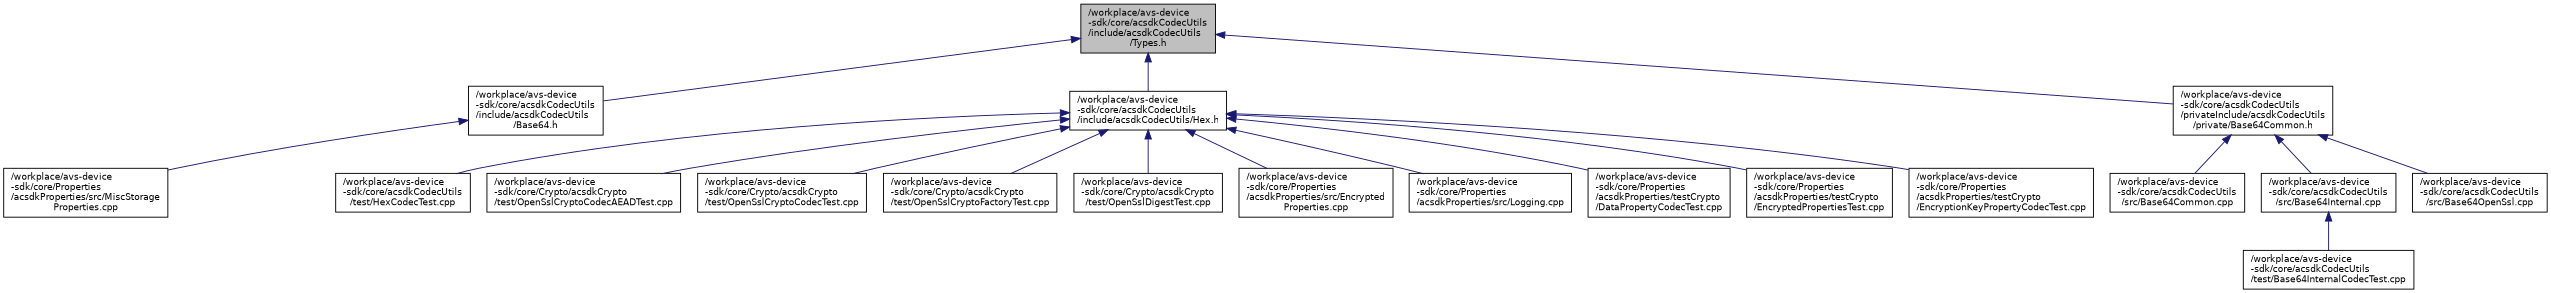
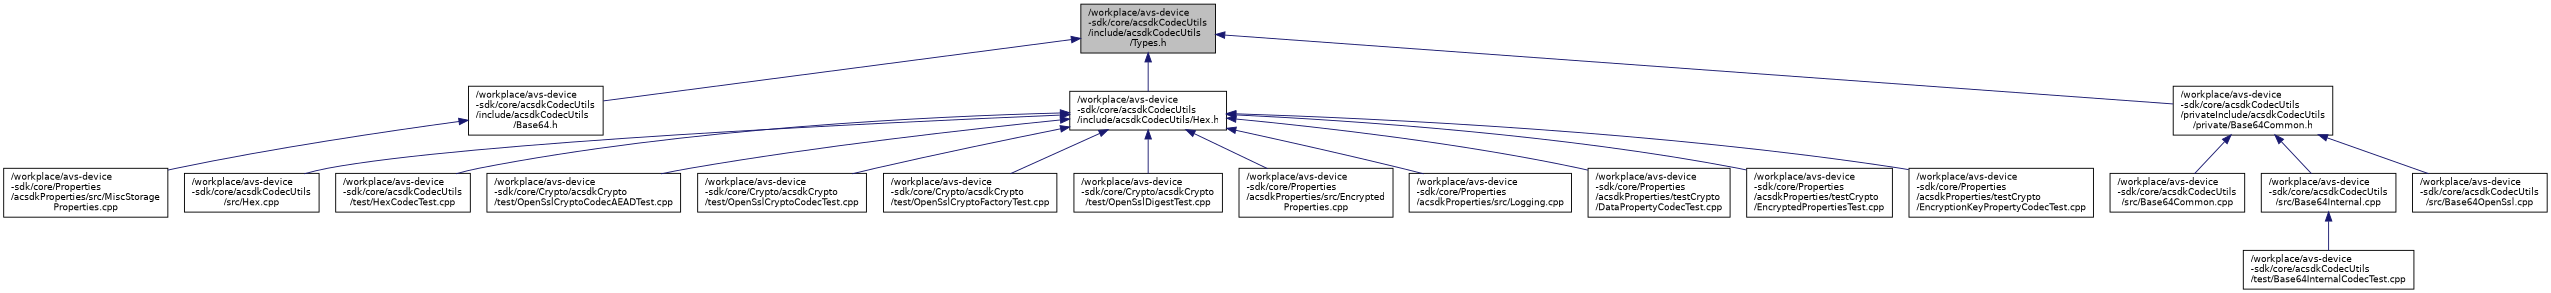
none -> (252, 193)
